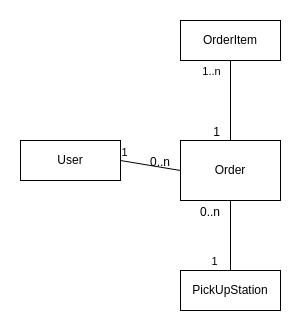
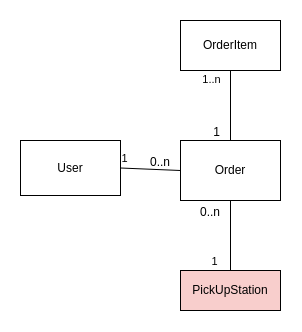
(231, 41) -> (231, 46)
(71, 161) -> (71, 168)
(231, 291) -> (231, 291)
